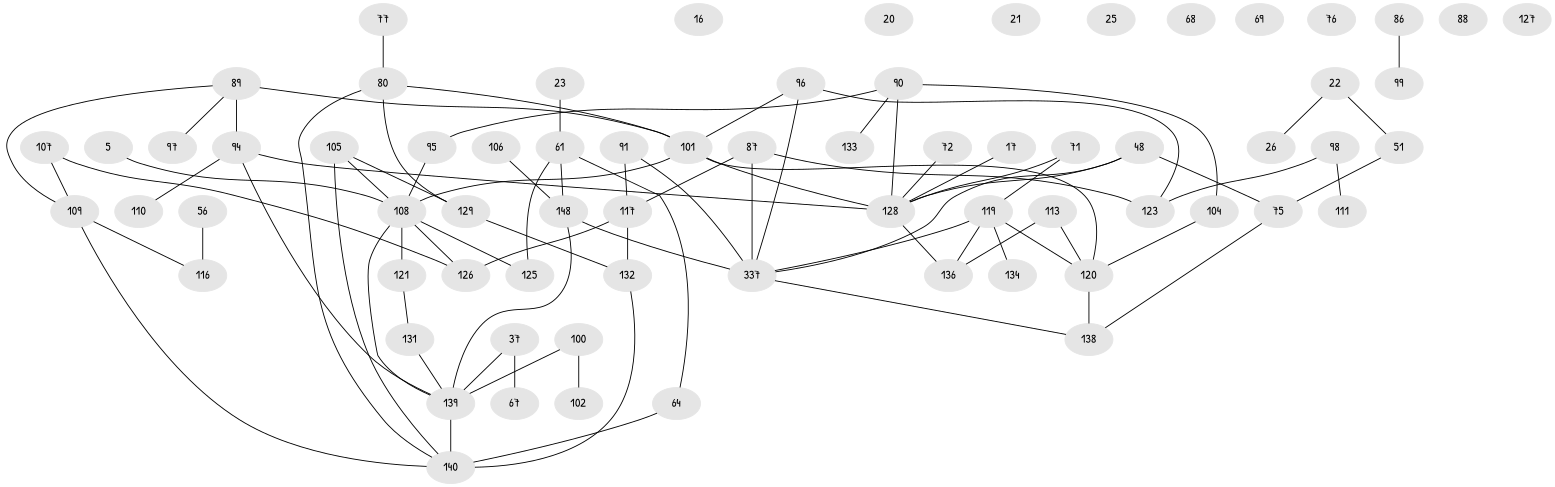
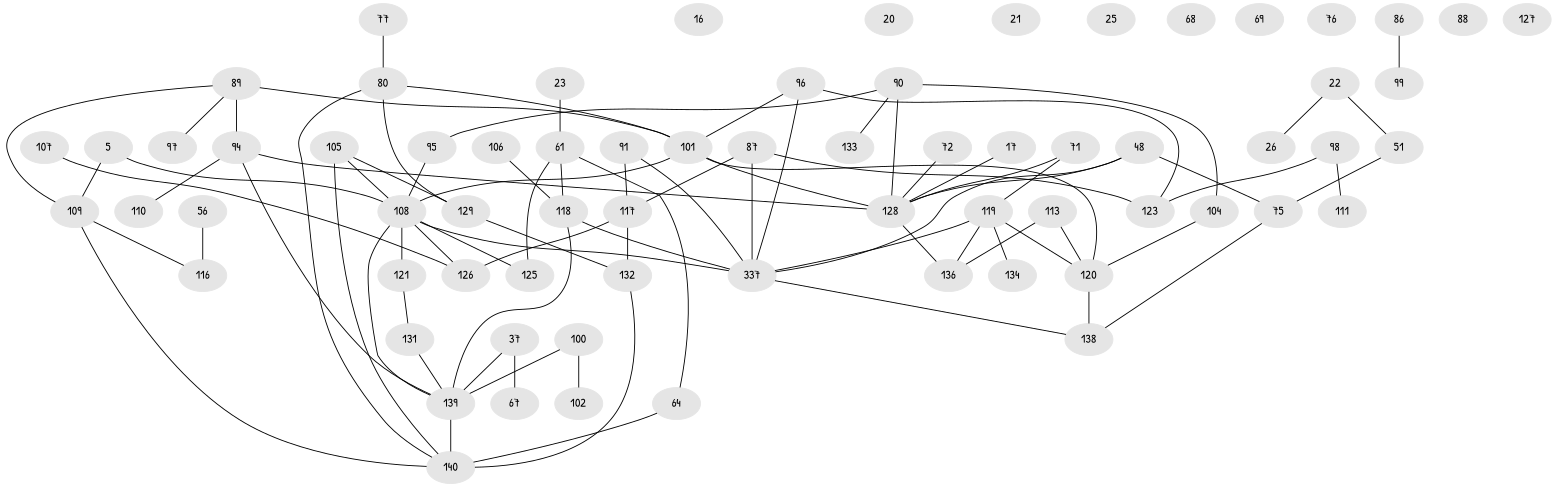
(60, 179) -> (92, 180)
(564, 212) -> (564, 212)
none -> (589, 252)
